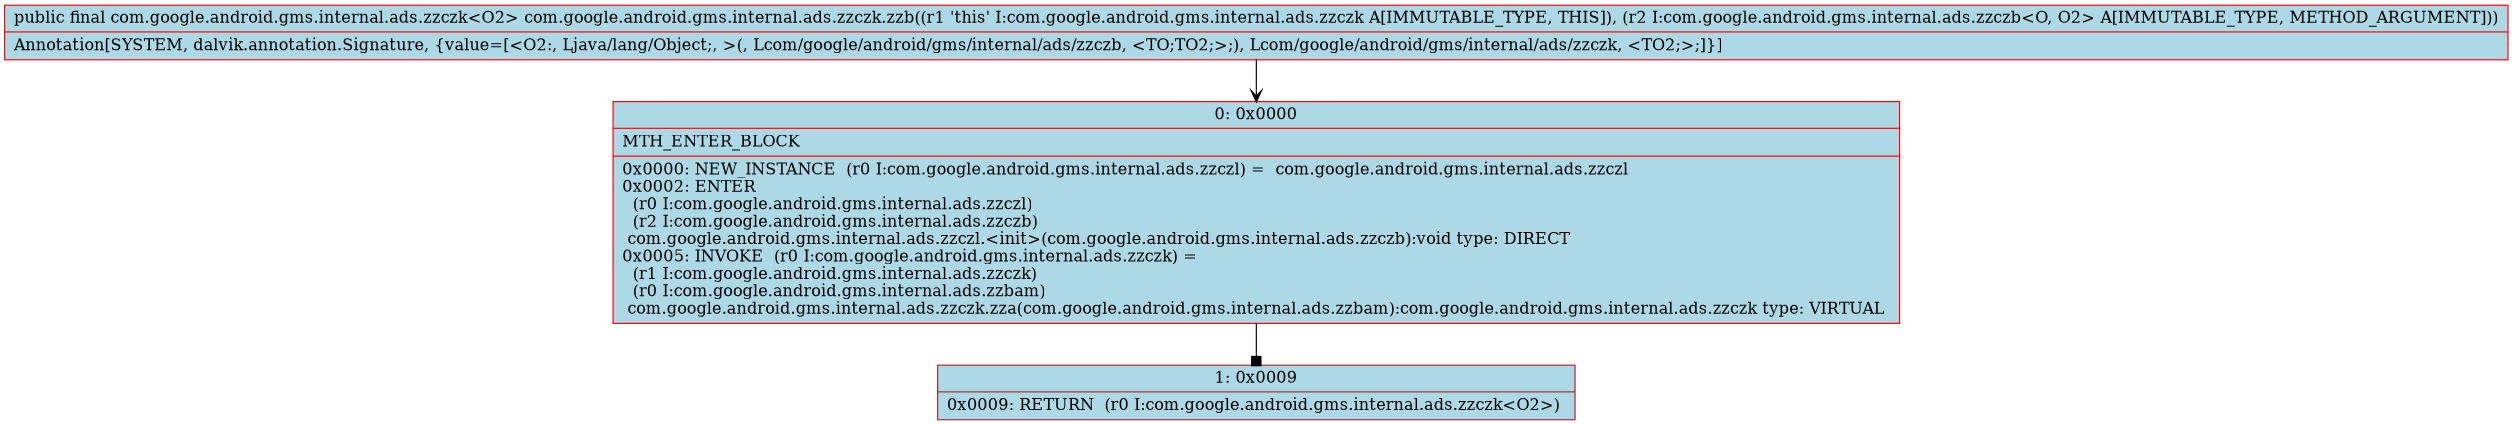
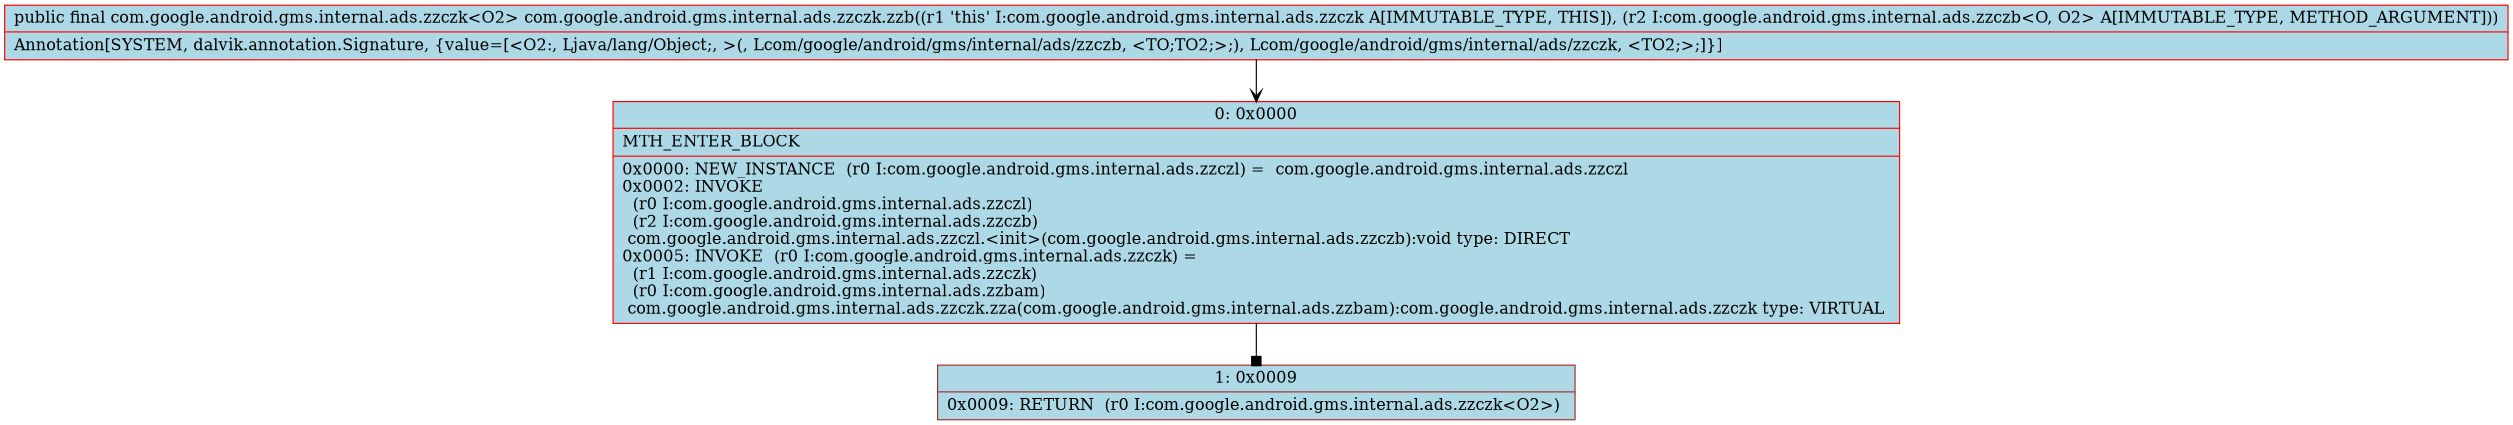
(694, 187) -> (698, 187)
